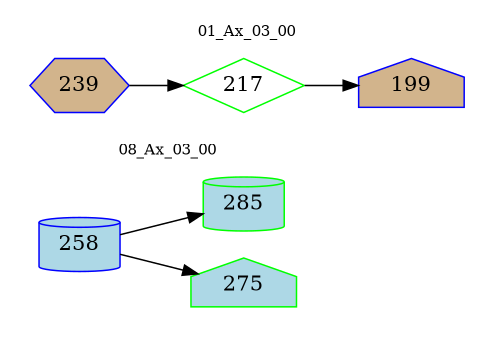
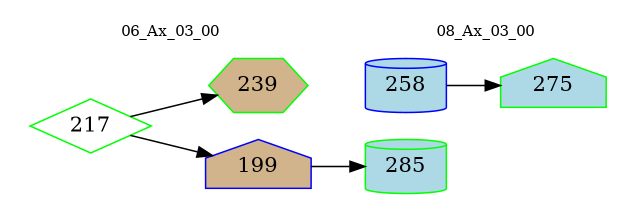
(247, 32) -> (171, 32)
(80, 86) -> (258, 86)
(149, 86) -> (166, 108)
(154, 226) -> (333, 166)
